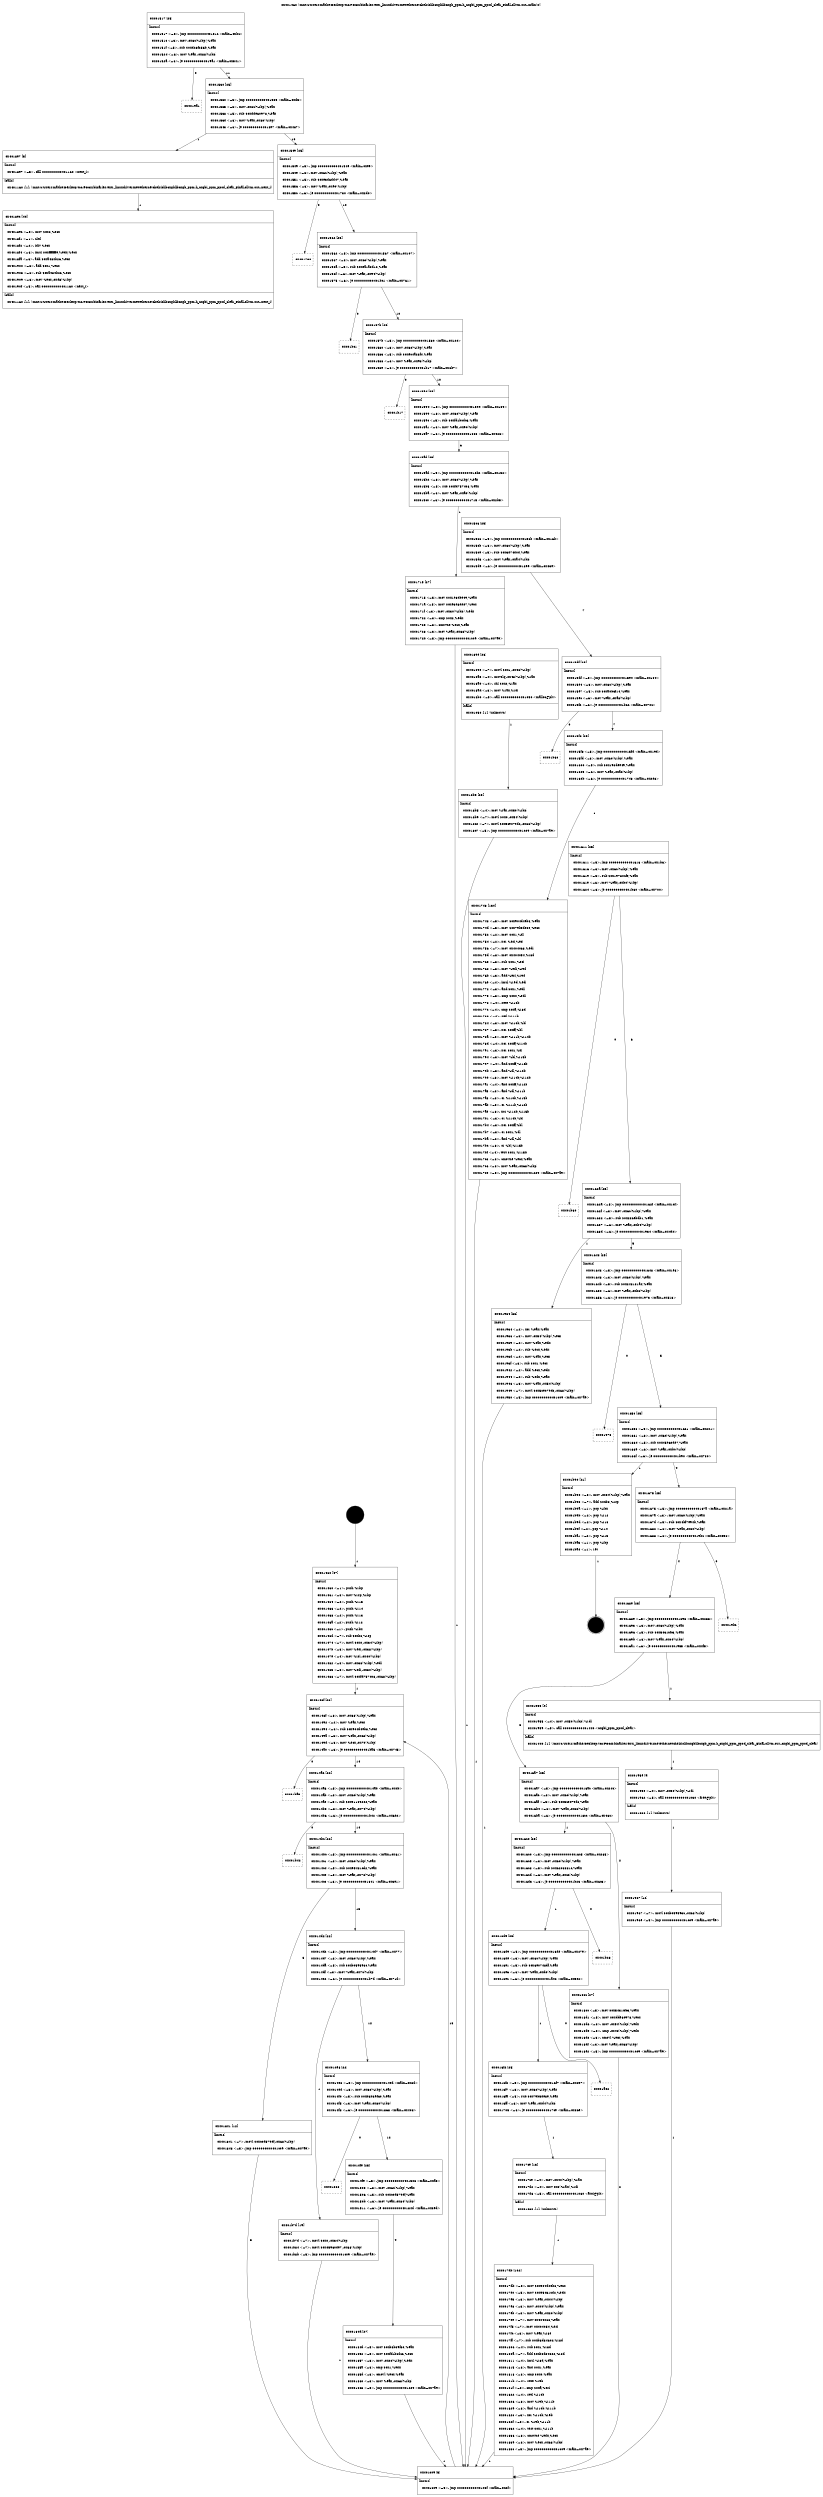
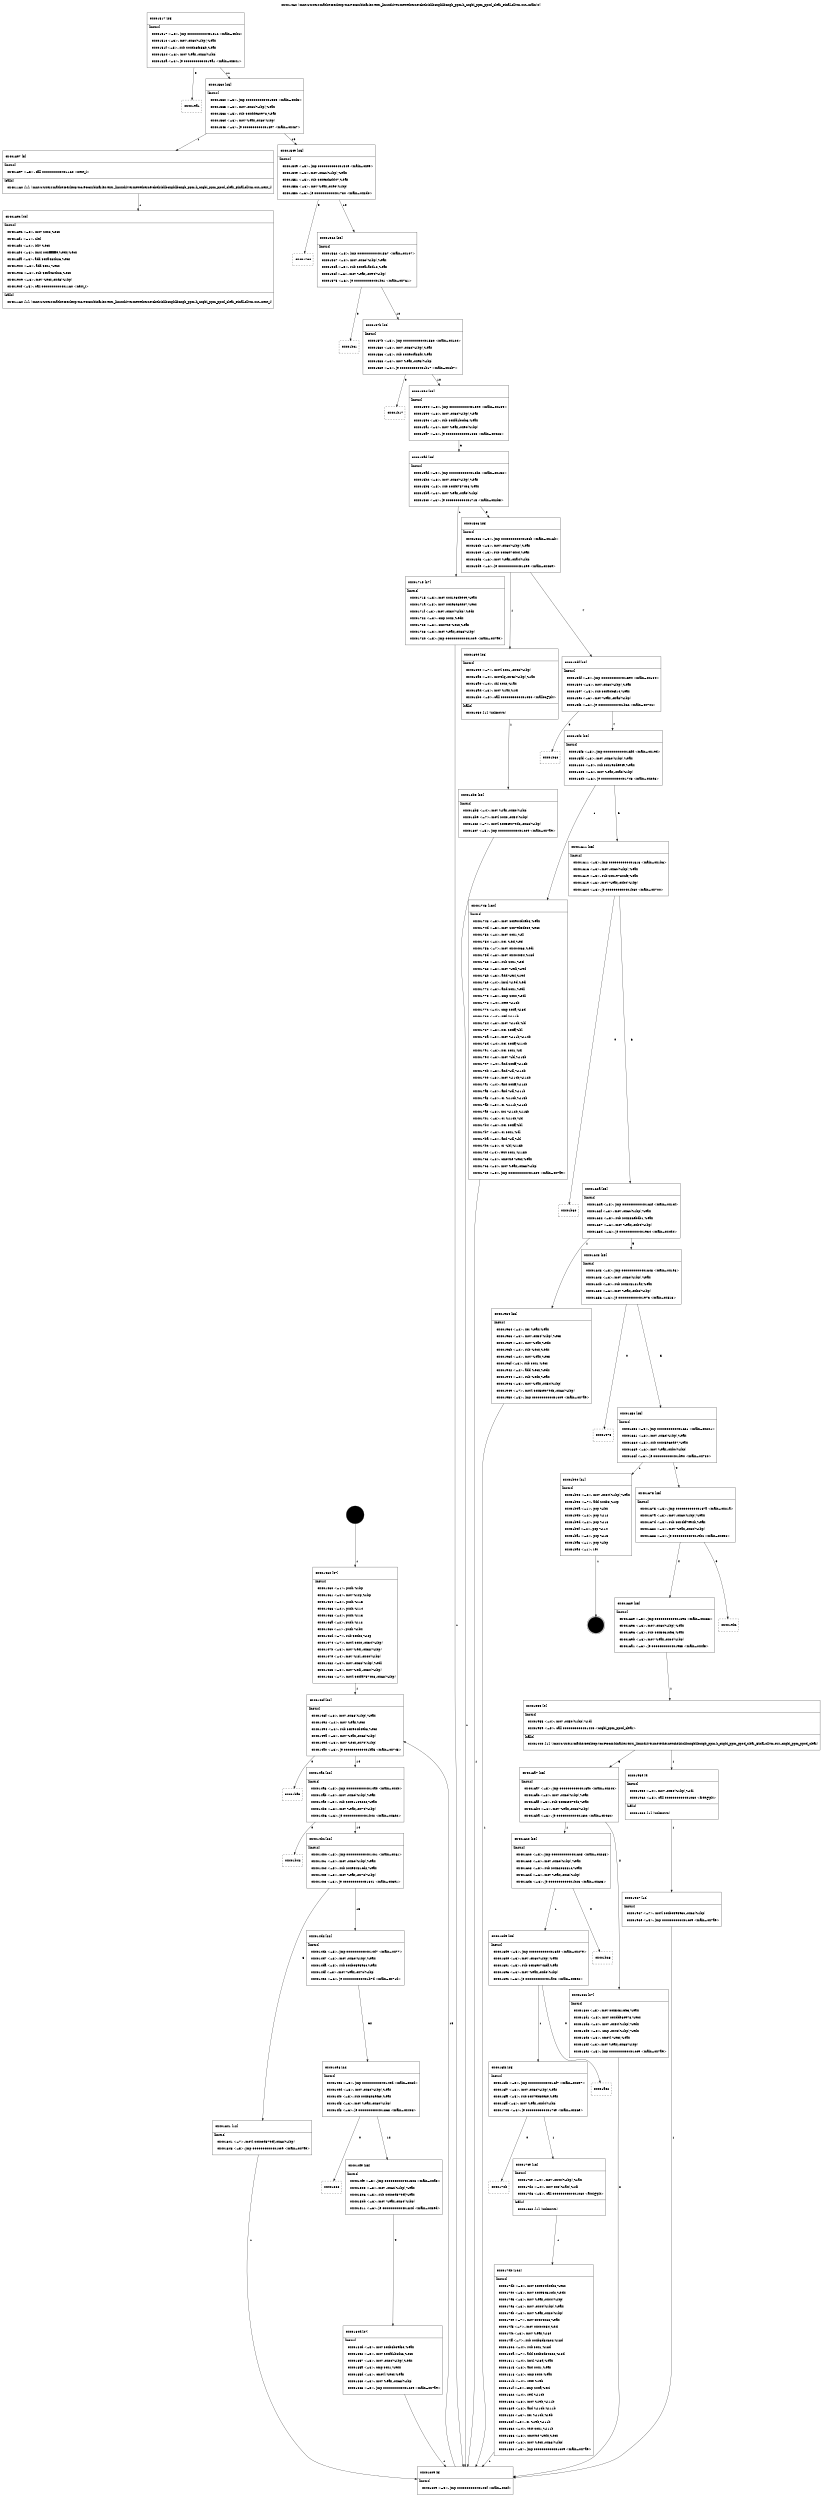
none -> (484, 511)
none -> (510, 610)
none -> (616, 812)
(547, 1687) -> (623, 1758)
(370, 2024) -> (370, 2024)
none -> (499, 2187)
(250, 2240) -> (250, 2240)
(328, 2240) -> none
